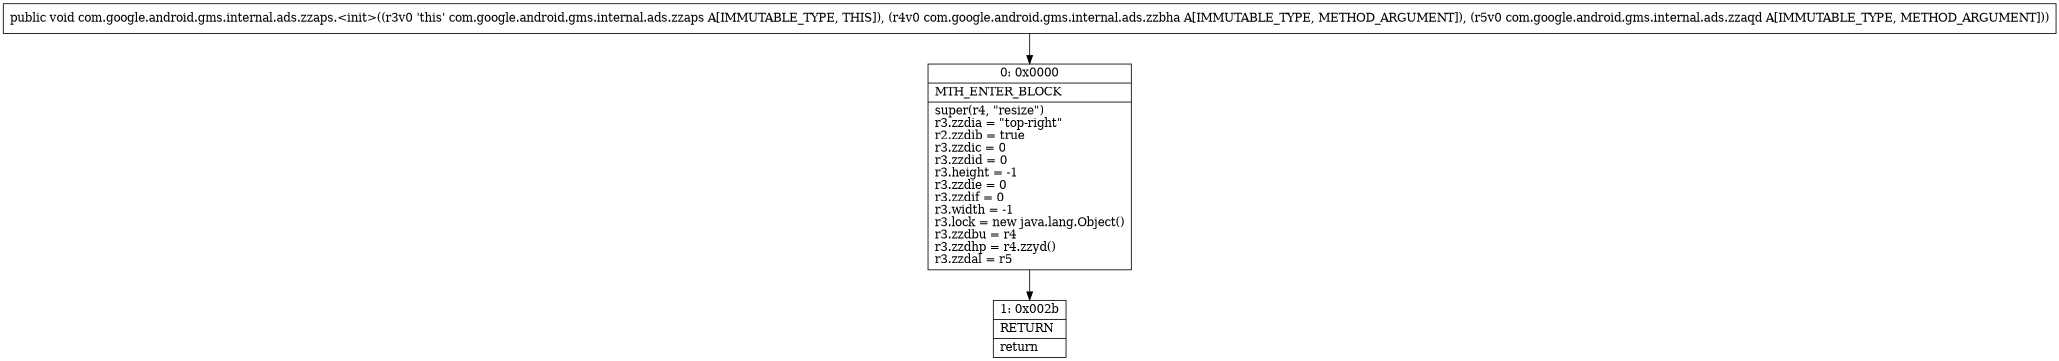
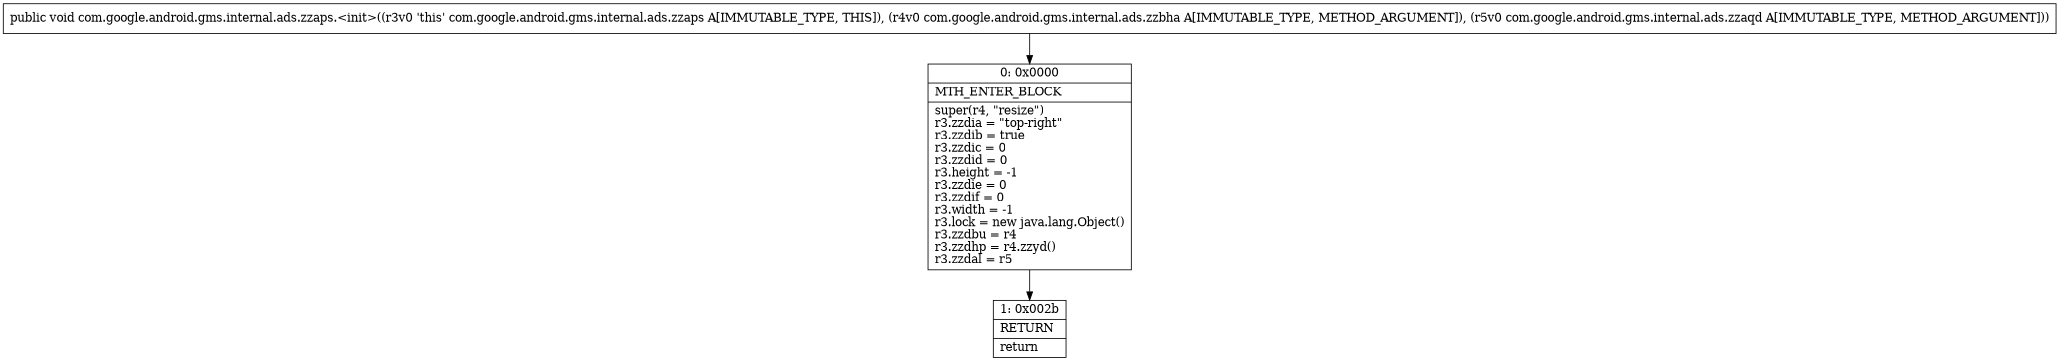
(980, 136) -> (980, 136)
